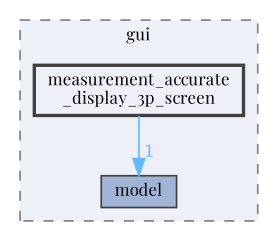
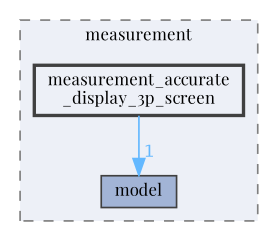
(139, 36) -> (139, 36)
